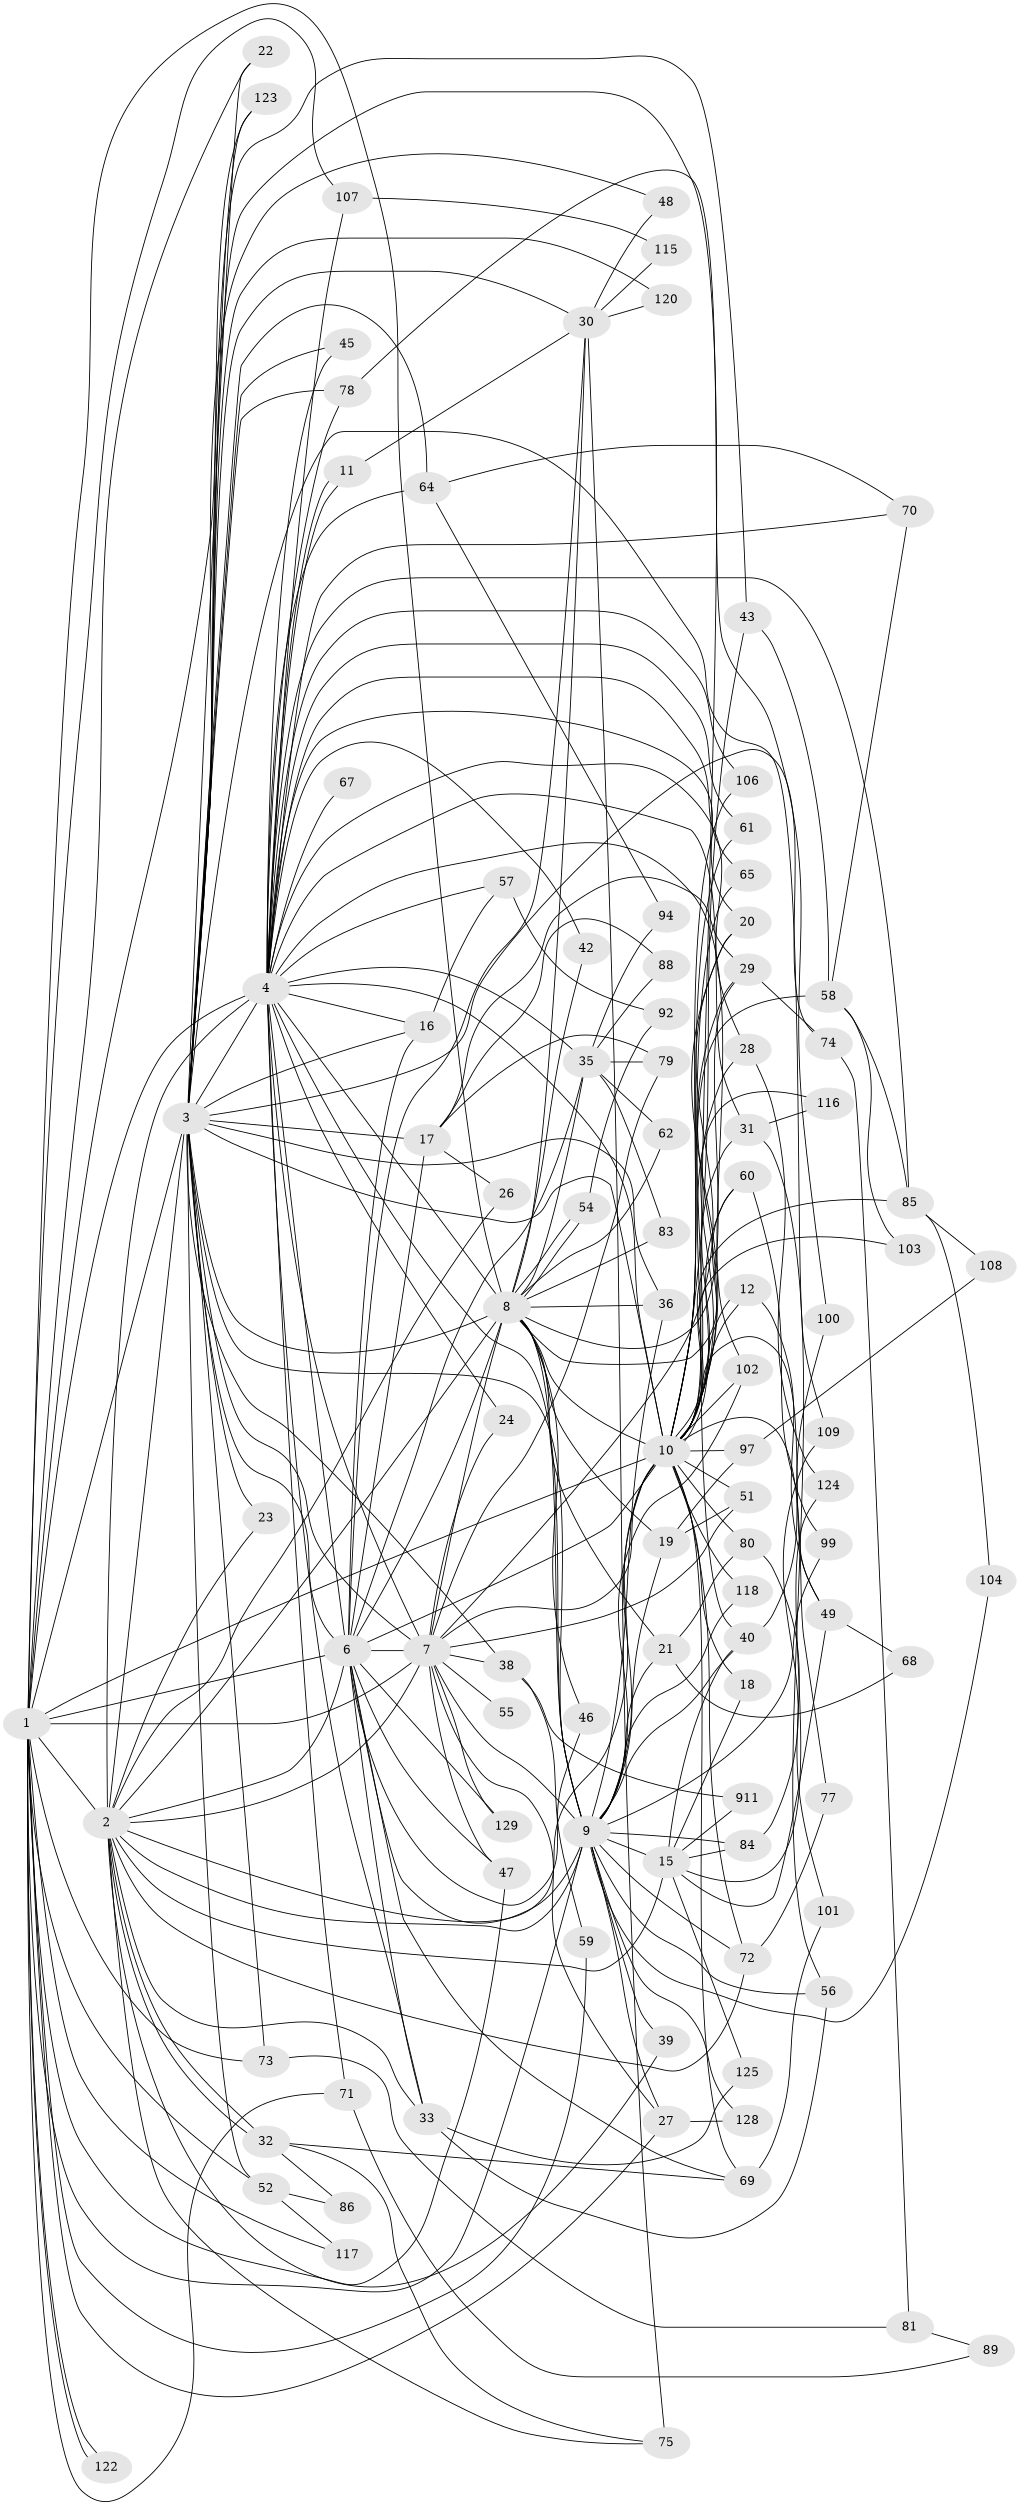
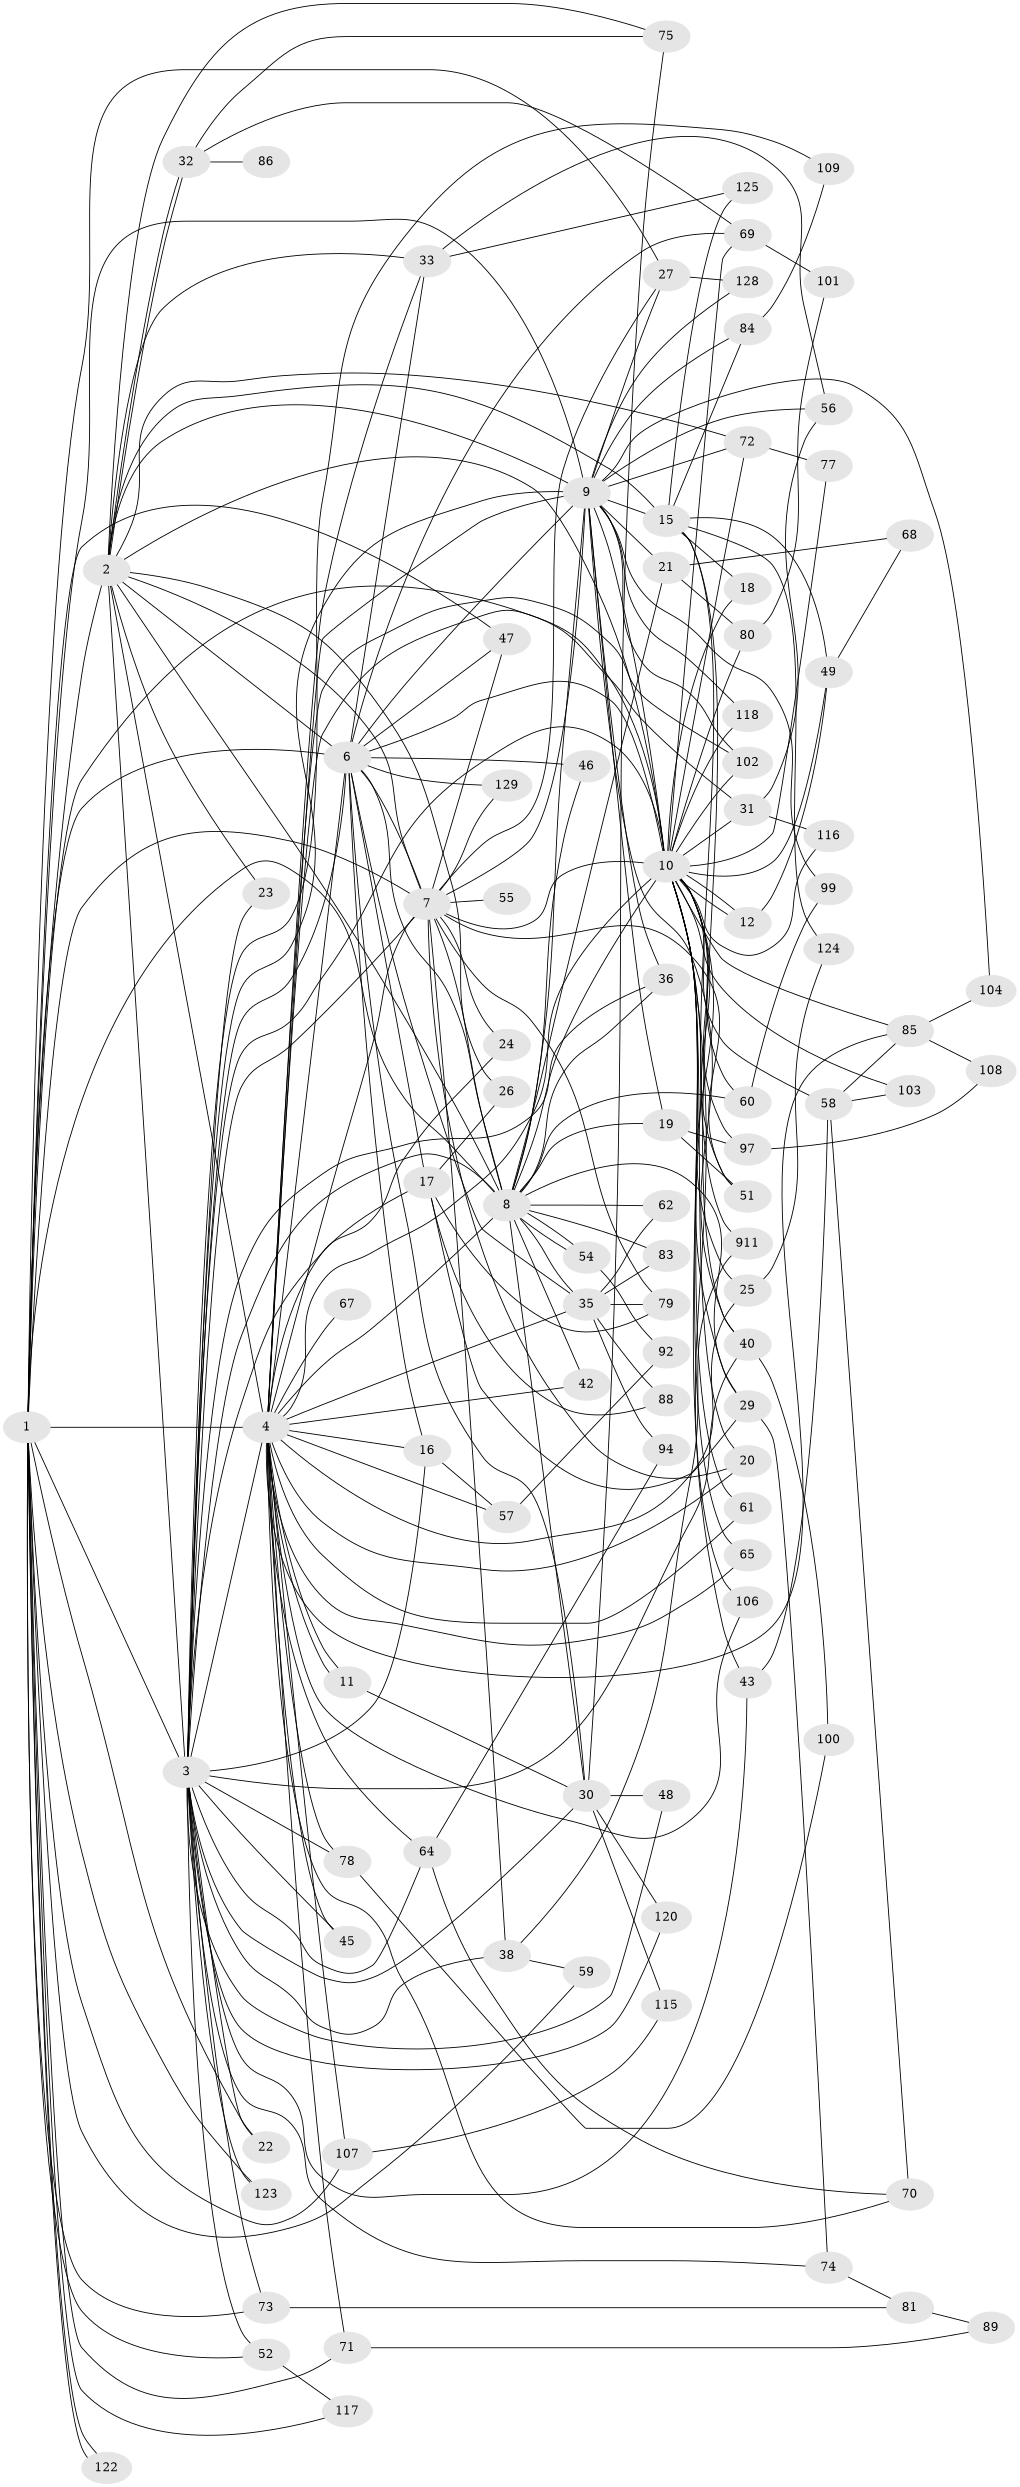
(748, 1050) -> (748, 1291)
(667, 2042) -> none
(307, 2198) -> none
